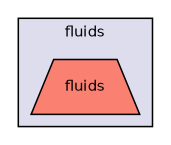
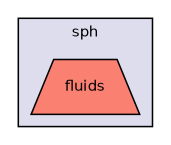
(85, 33) -> (85, 33)
